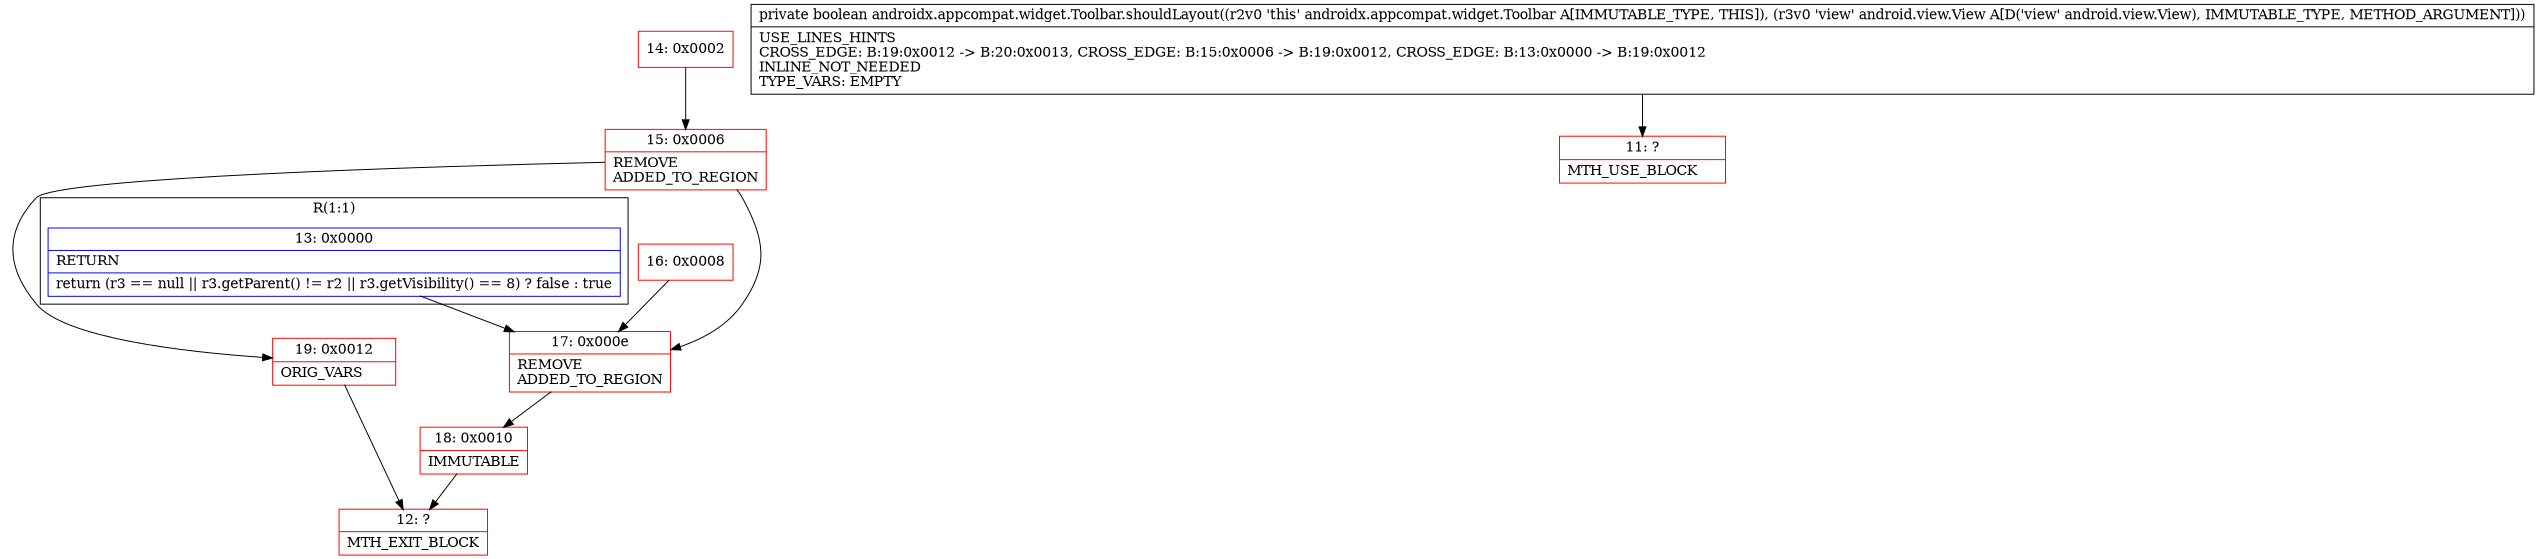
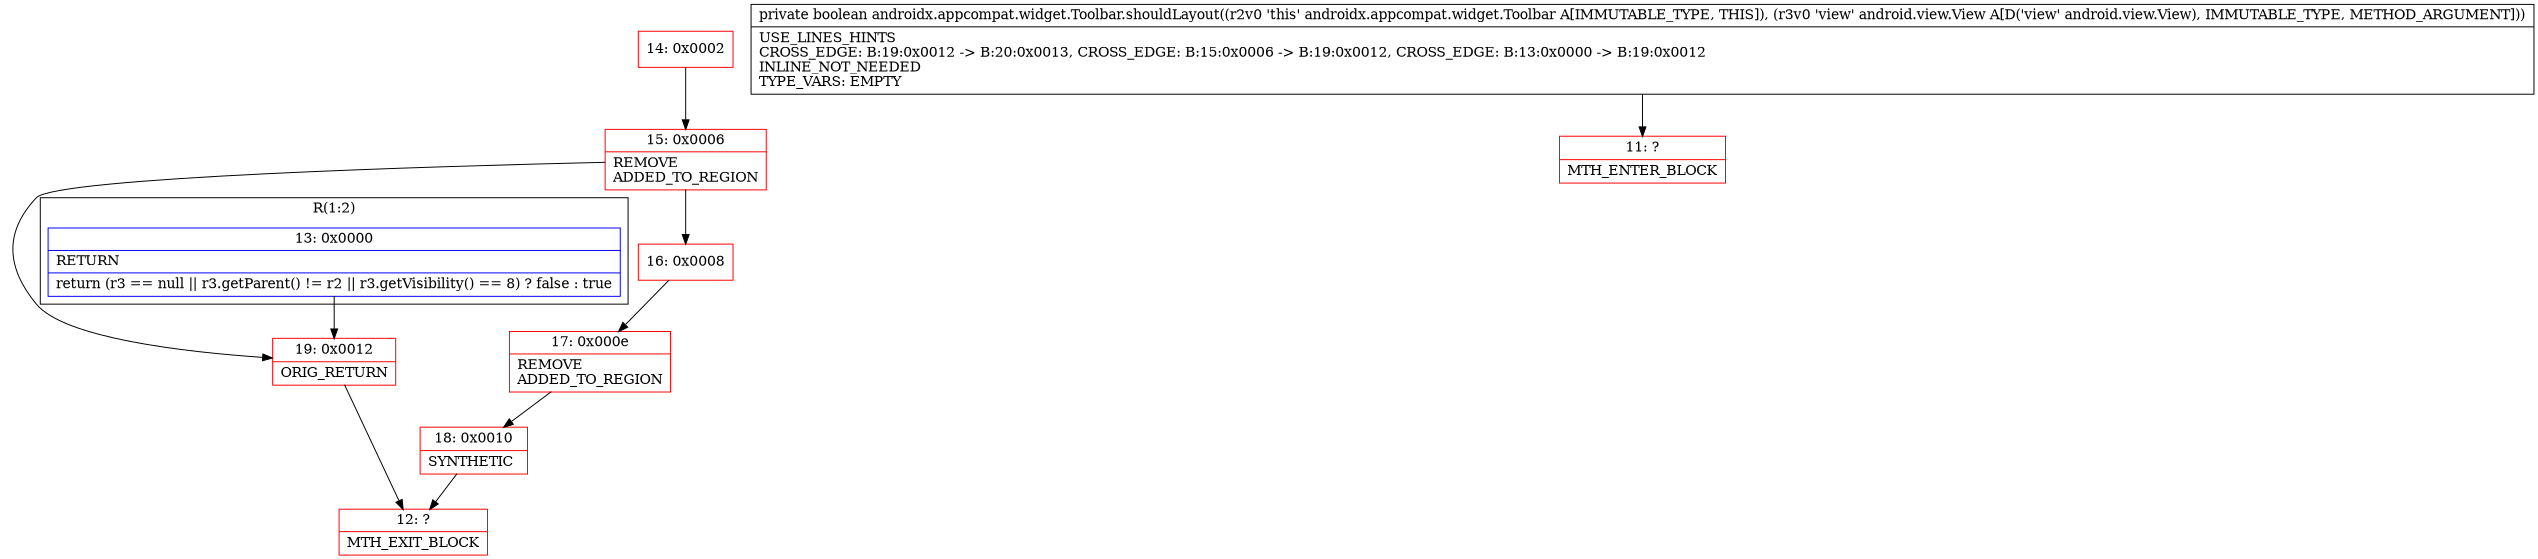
(1632, 171) -> (1643, 171)
(334, 209) -> (334, 209)
(754, 283) -> (686, 212)
(463, 312) -> (334, 312)
(322, 373) -> (334, 373)
(474, 462) -> (471, 462)
